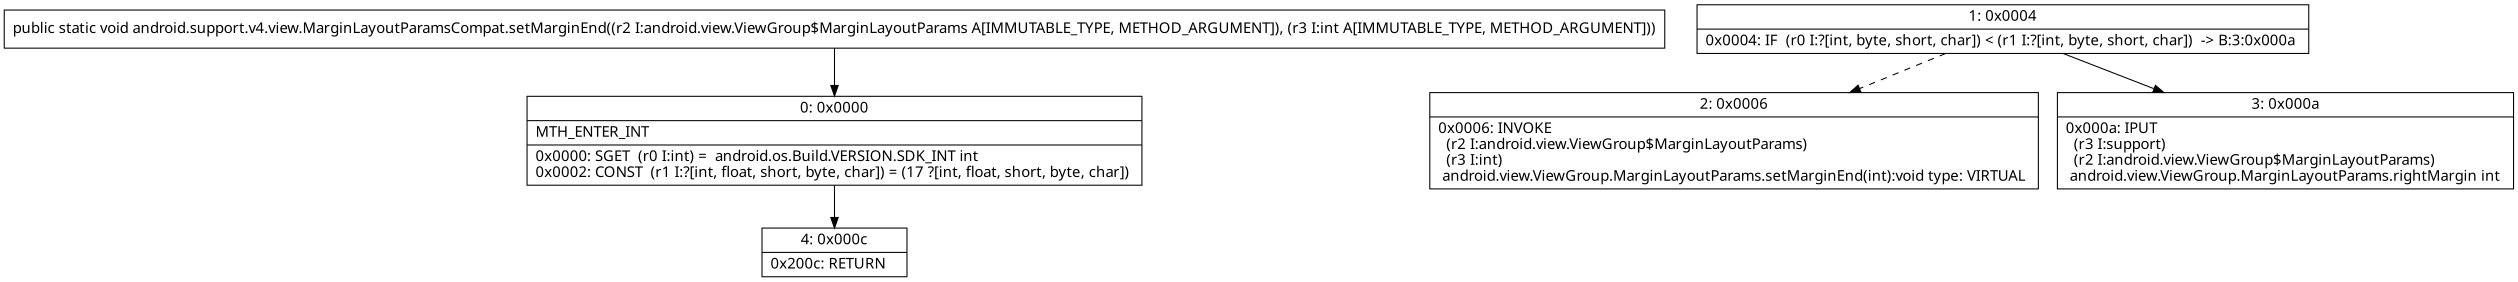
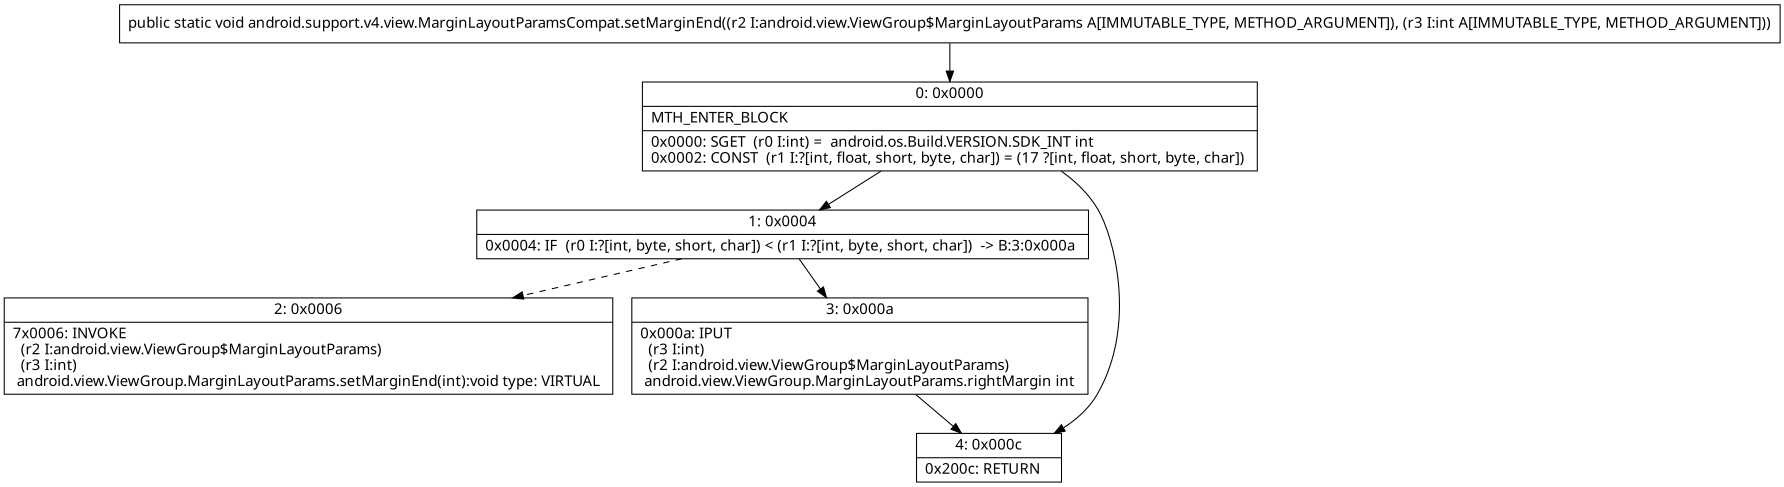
(1499, 129) -> (74, 334)
(593, 132) -> (720, 118)
(2116, 144) -> (673, 350)
none -> (855, 188)
none -> (935, 410)
